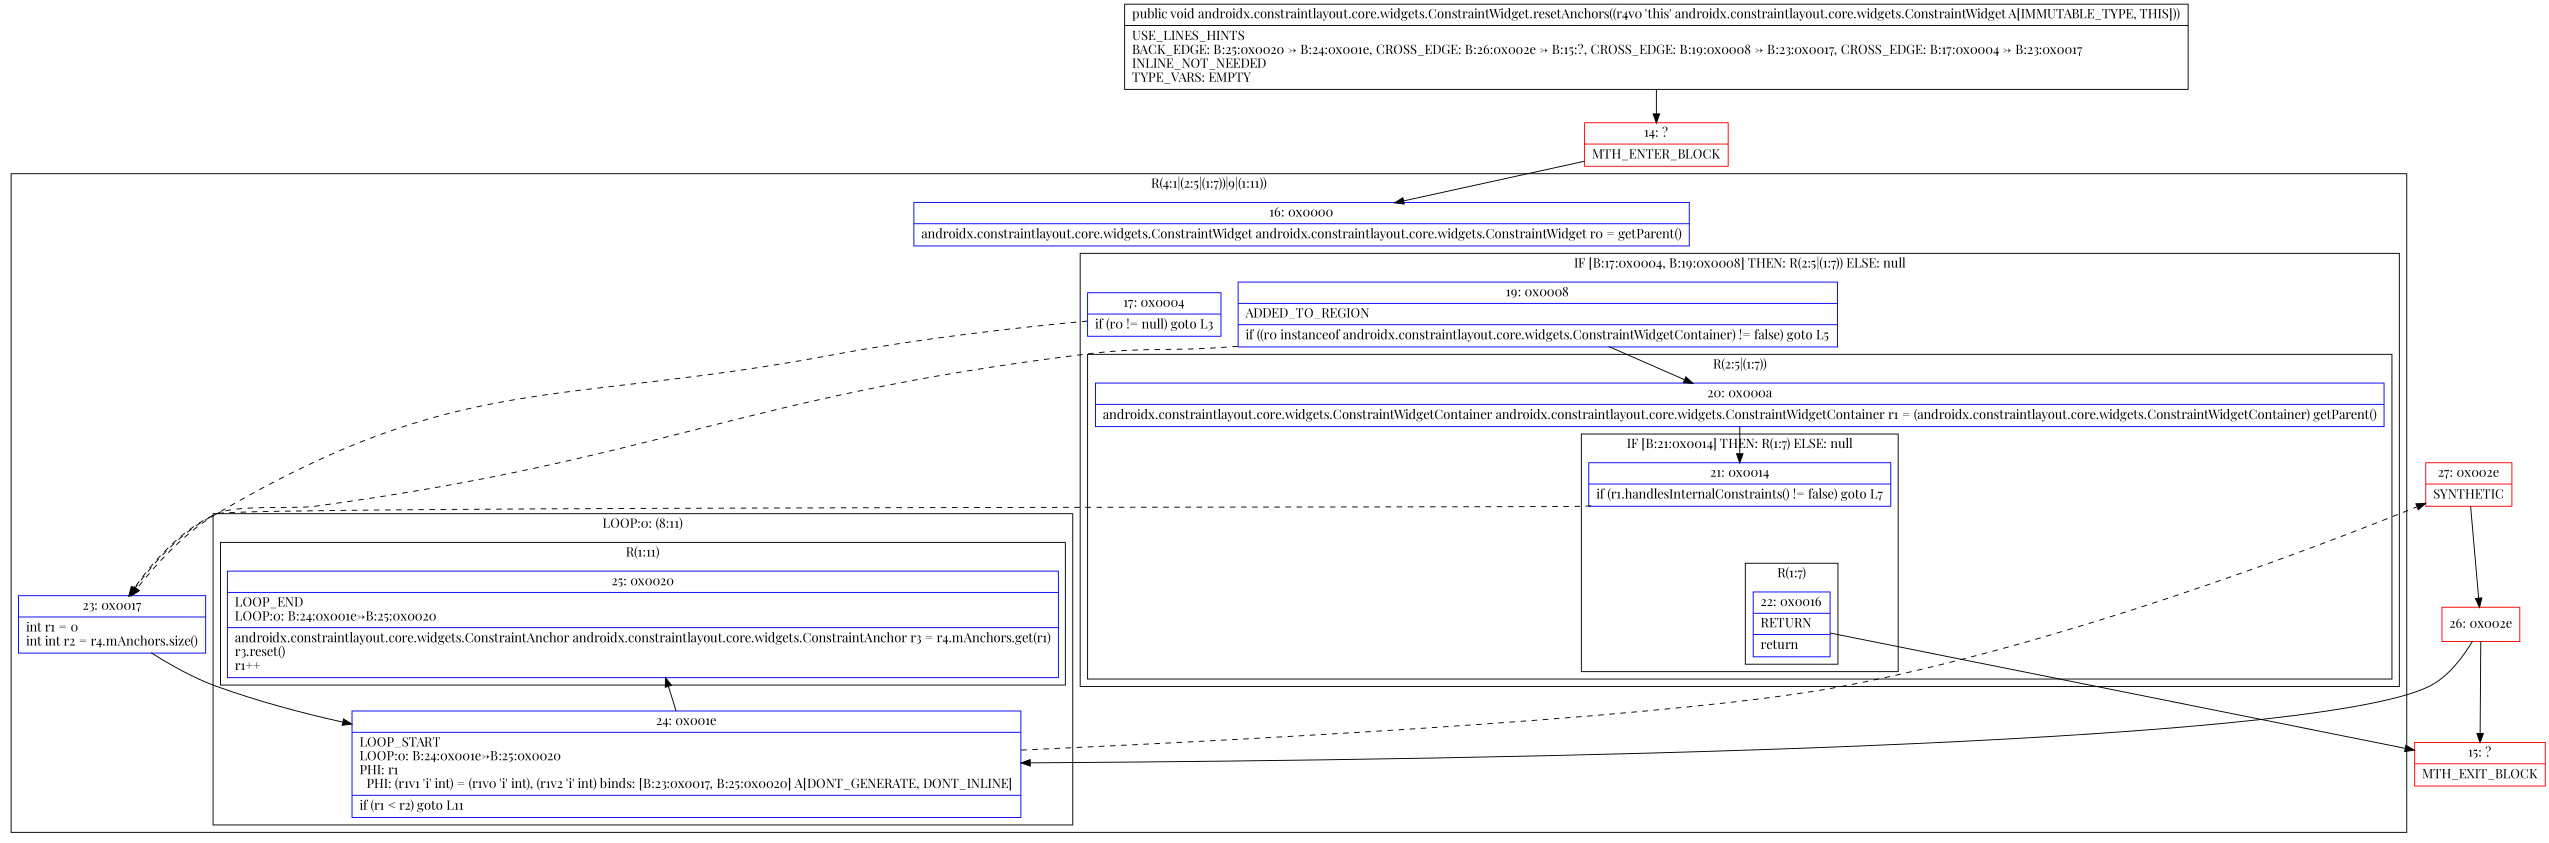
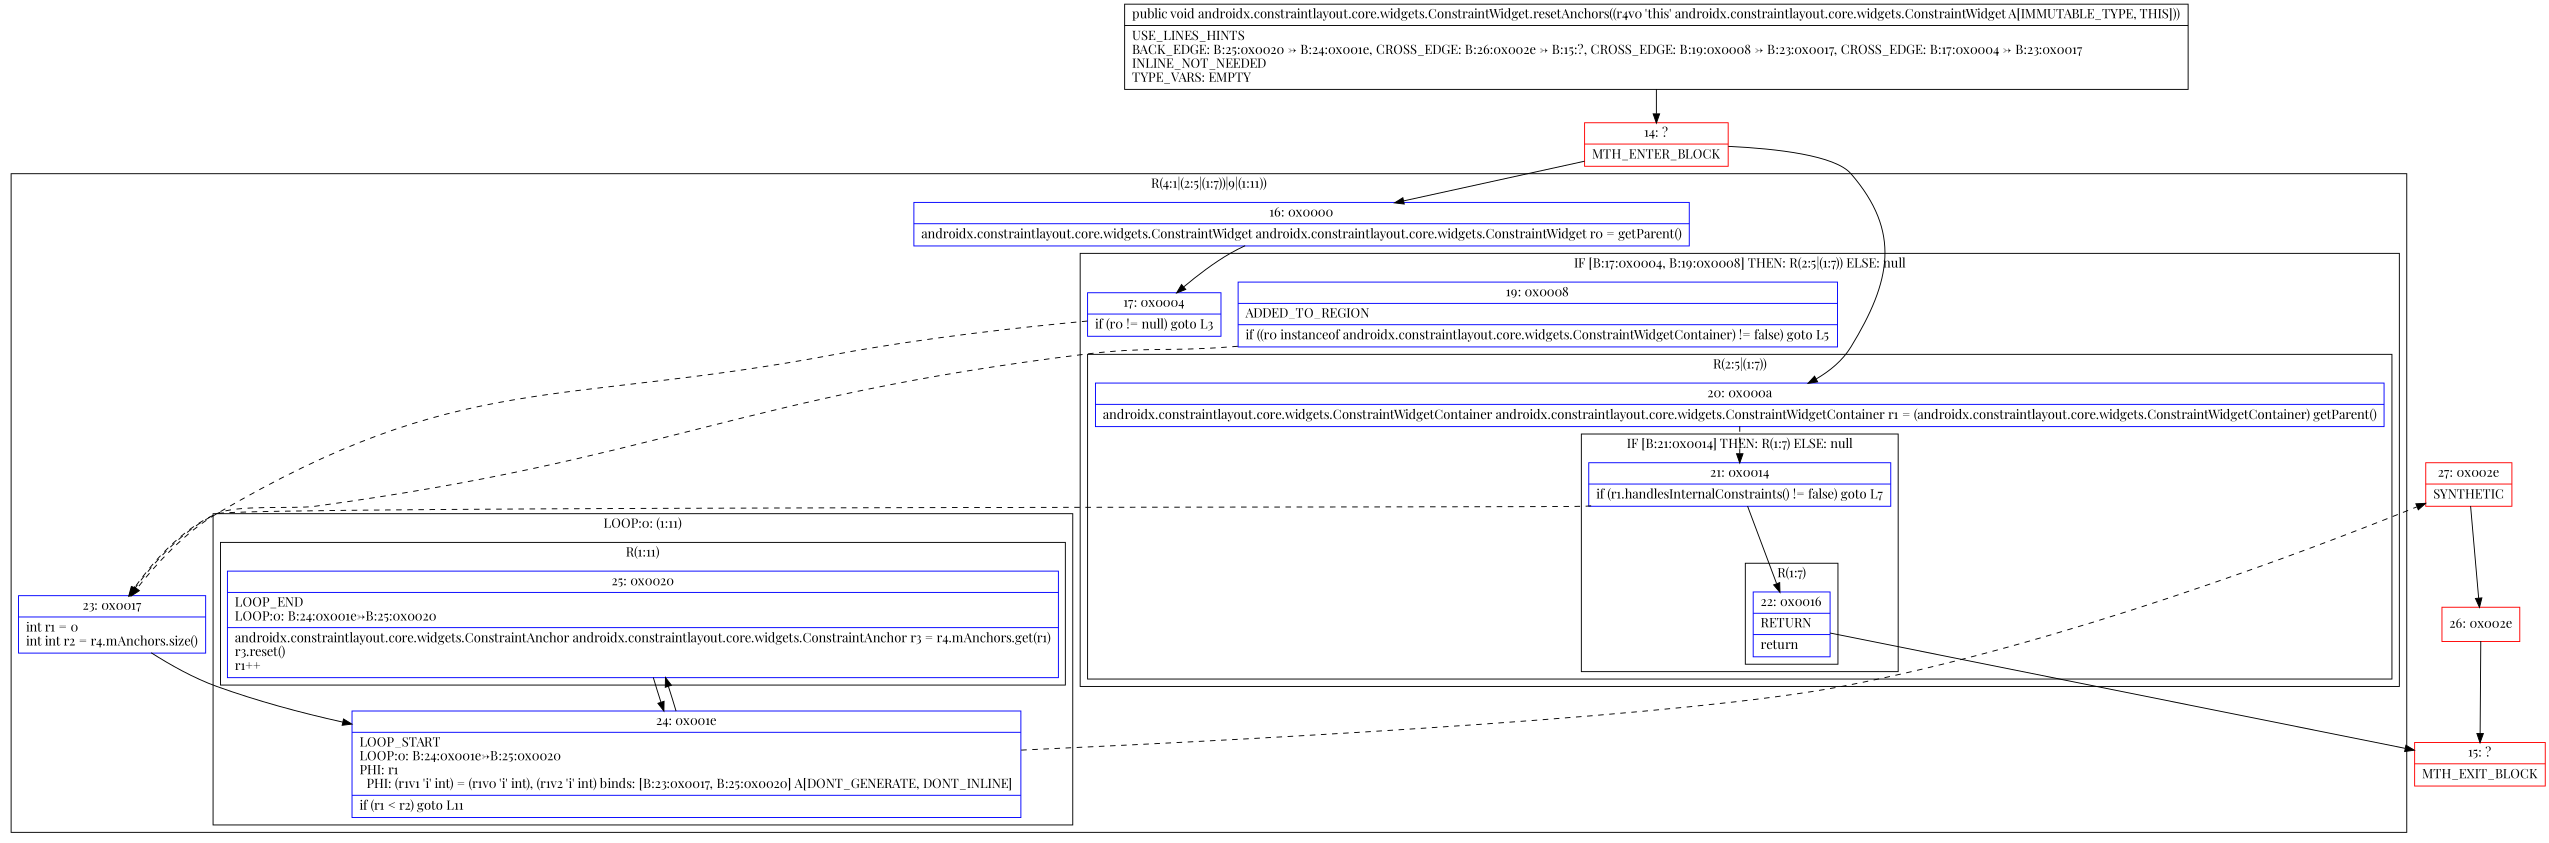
none -> (1213, 264)
(1647, 363) -> (1879, 220)
(1740, 440) -> (1740, 440)
(643, 524) -> (643, 524)
none -> (1762, 545)
(1764, 749) -> (657, 691)
